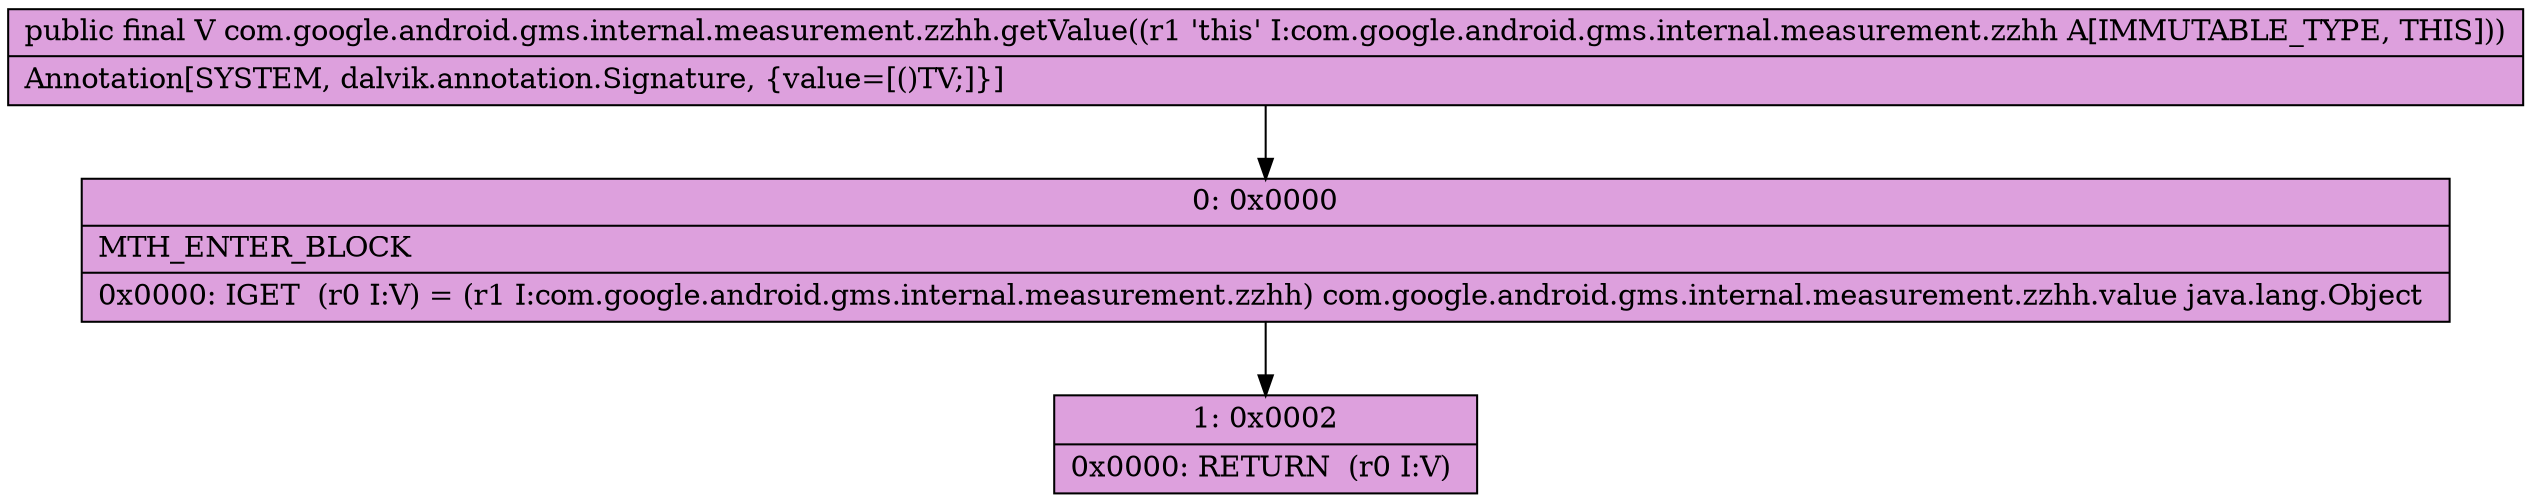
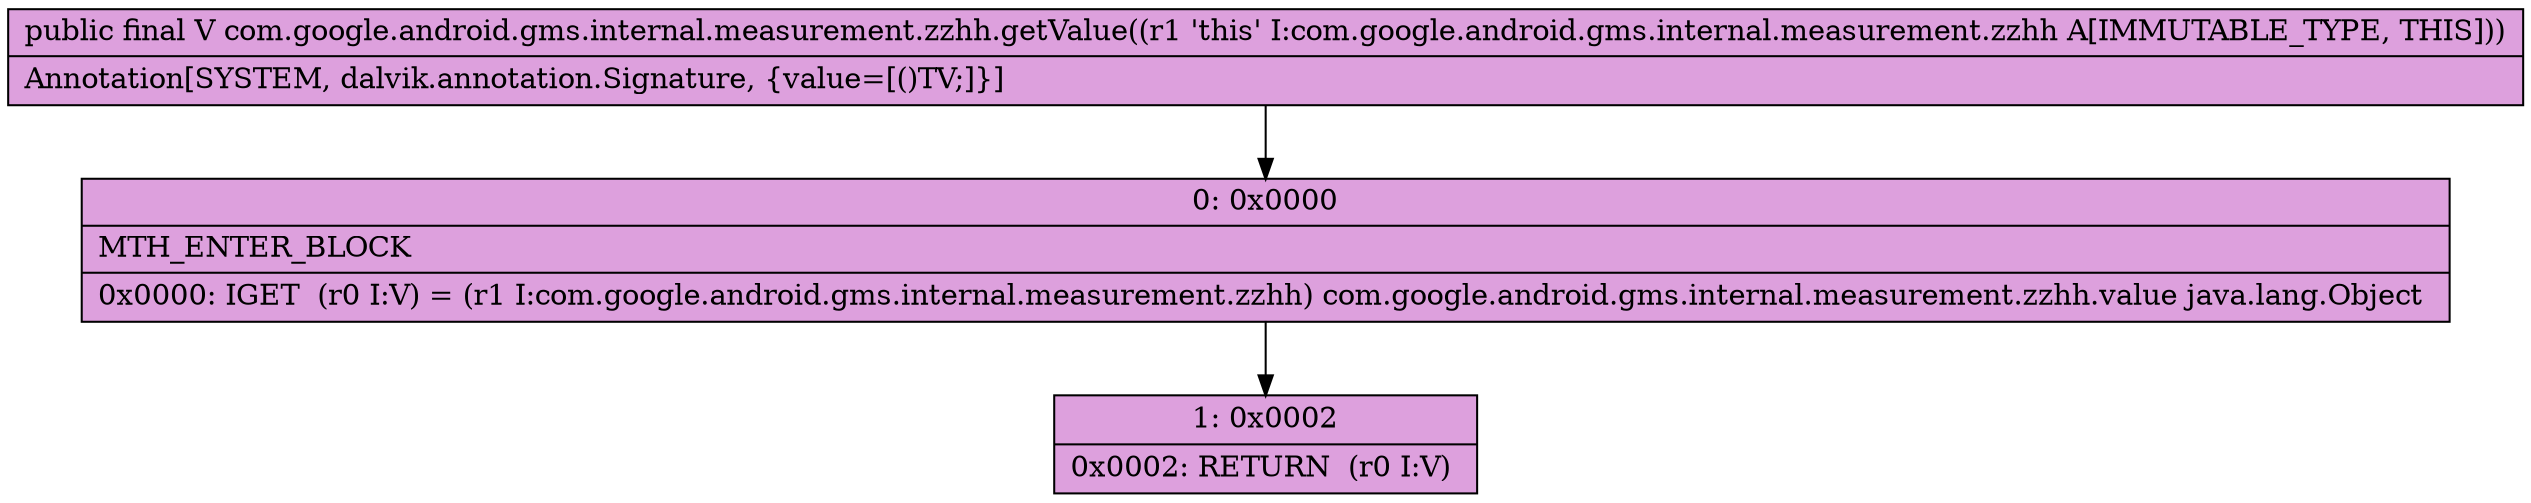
(1266, 468) -> (1266, 468)
